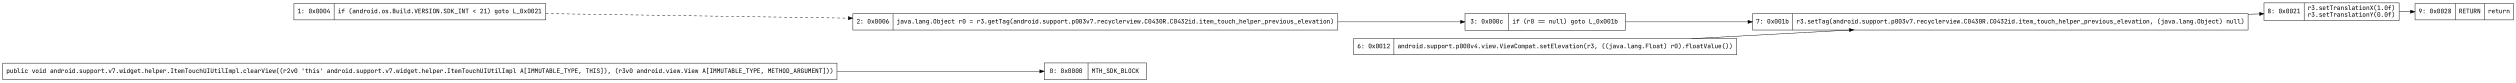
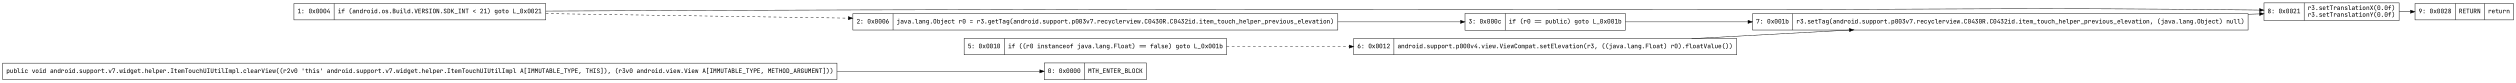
(2352, 8) -> (2352, 8)
none -> (1403, 9)
(1565, 22) -> (1565, 22)
none -> (1095, 47)
(1115, 71) -> (1115, 71)
